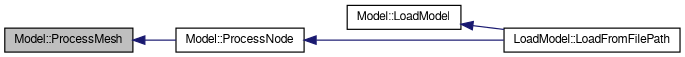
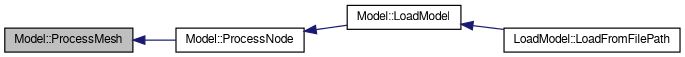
(410, 40) -> (332, 27)
